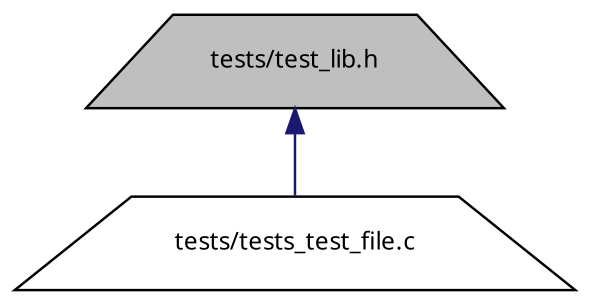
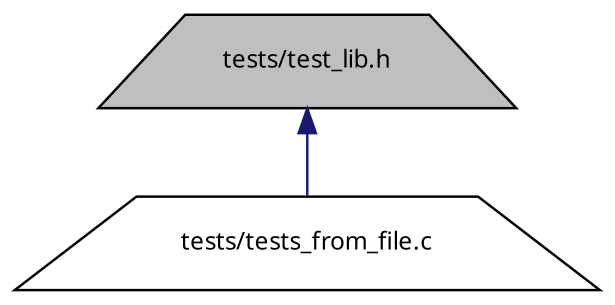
(295, 243) -> (307, 243)
